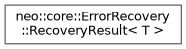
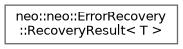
(93, 24) -> (91, 24)
